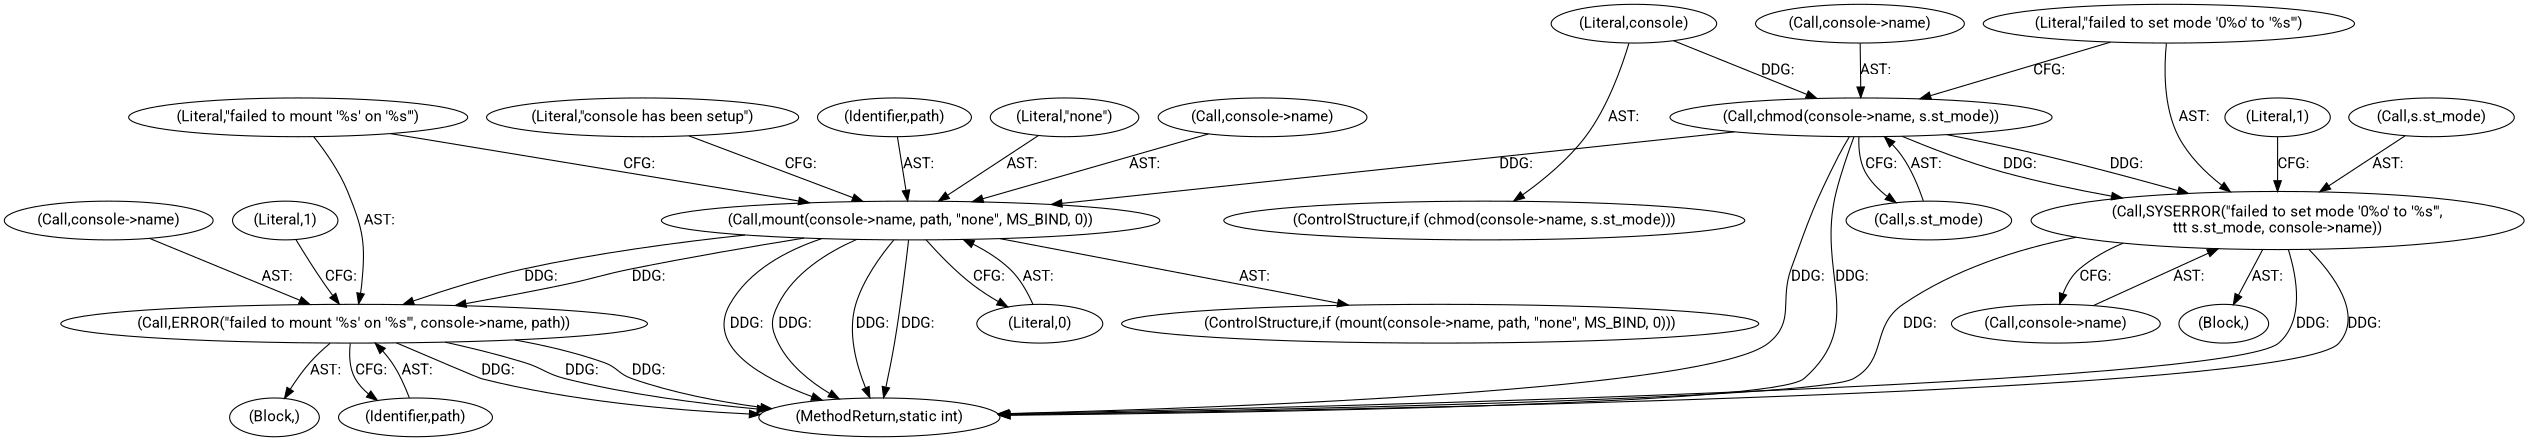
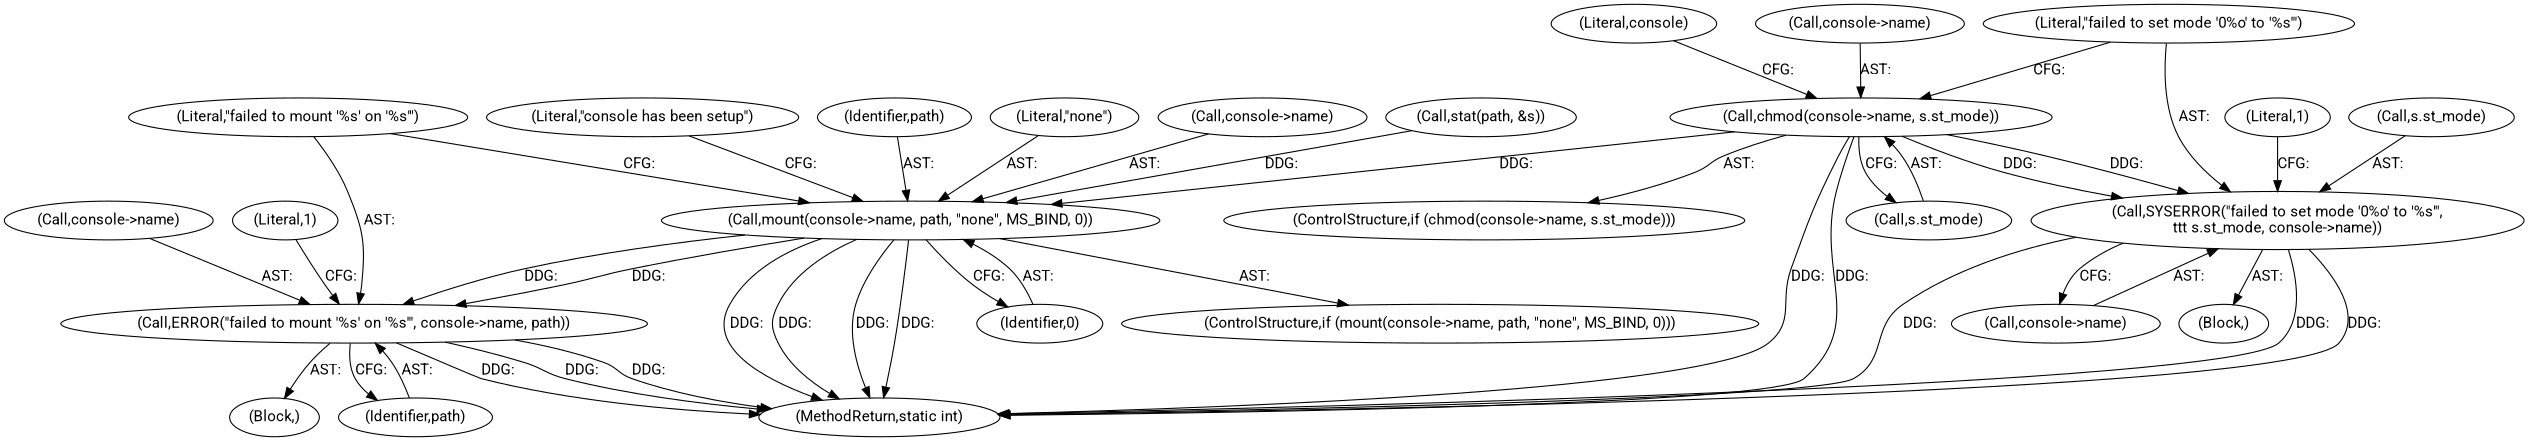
(1780, 71) -> (1780, 71)
none -> (1481, 117)
(1591, 129) -> (1694, 173)
(1040, 324) -> (1040, 324)
